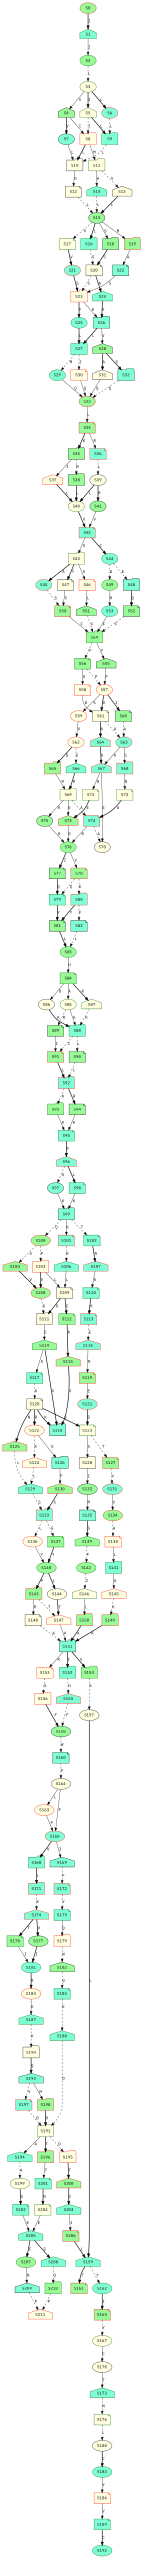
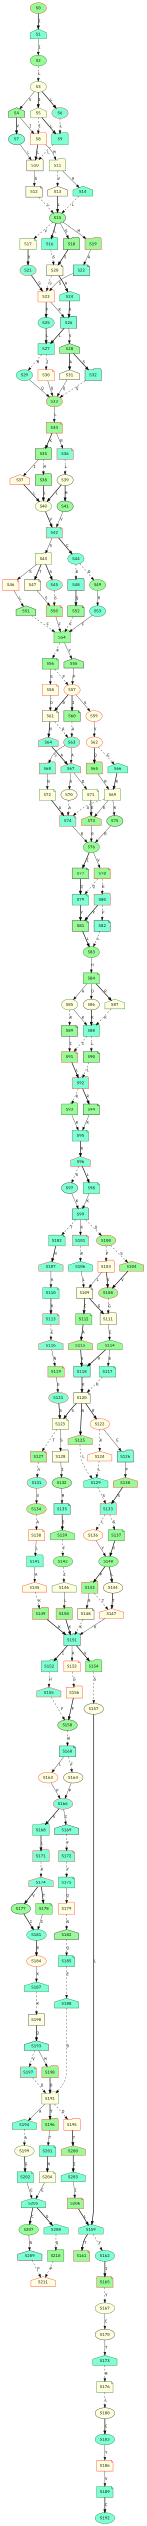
(96, 833) -> (68, 806)
(42, 1417) -> (82, 1383)
(53, 1796) -> (59, 1763)
